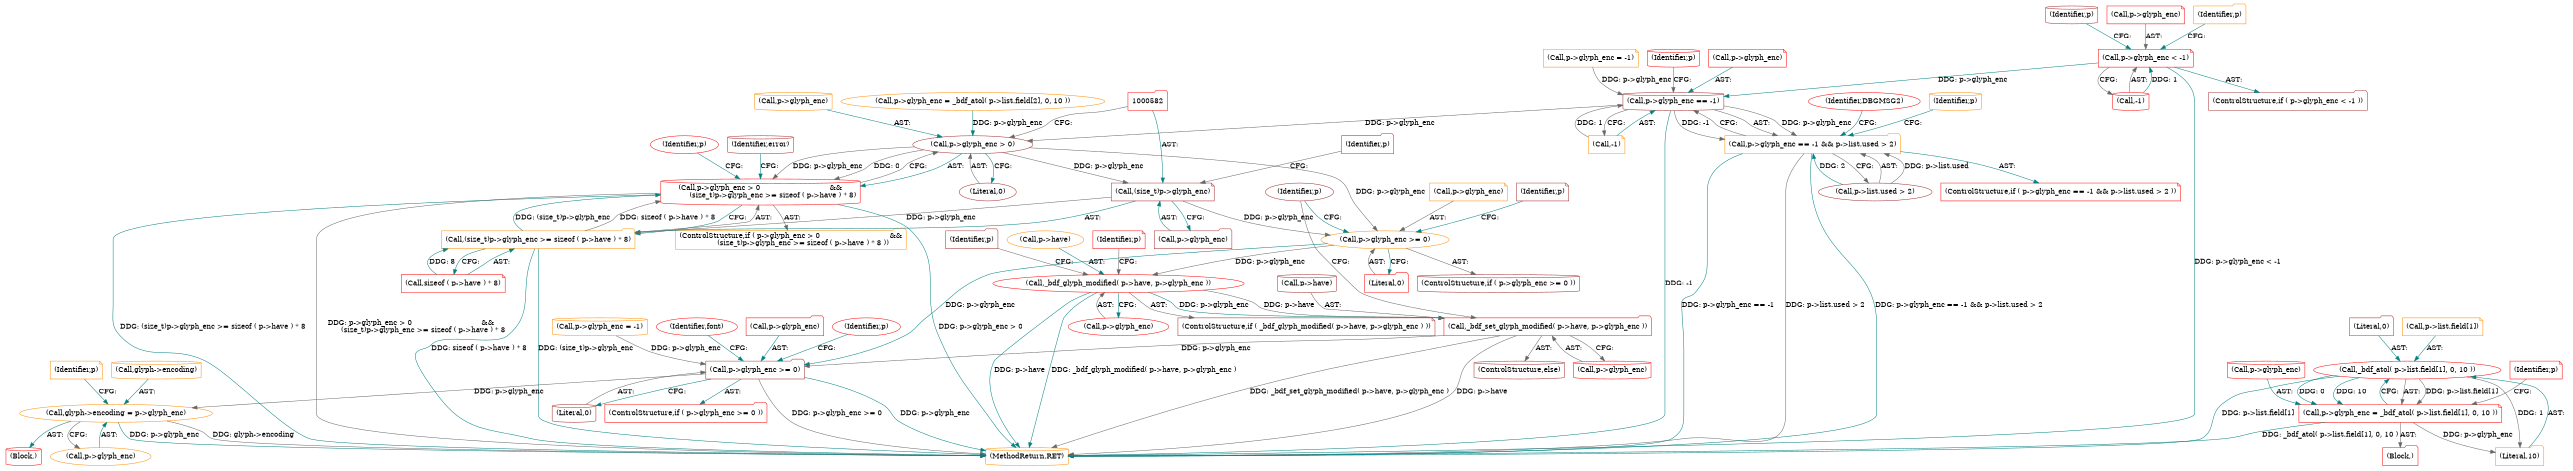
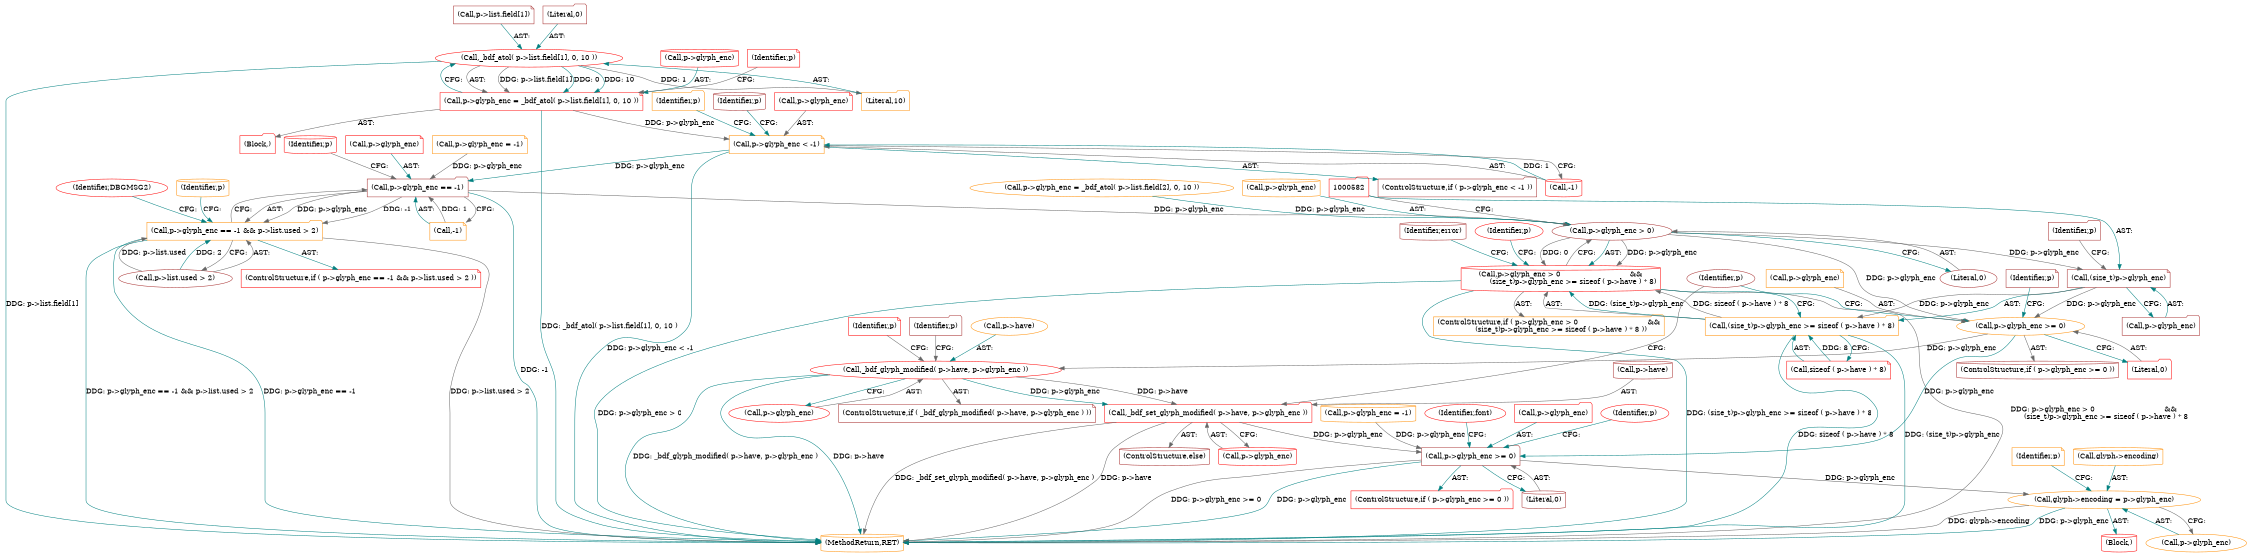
(2146, 58) -> (777, 145)
(1673, 101) -> (418, 188)
(2443, 327) -> (494, 15)
(2450, 441) -> (648, 127)
